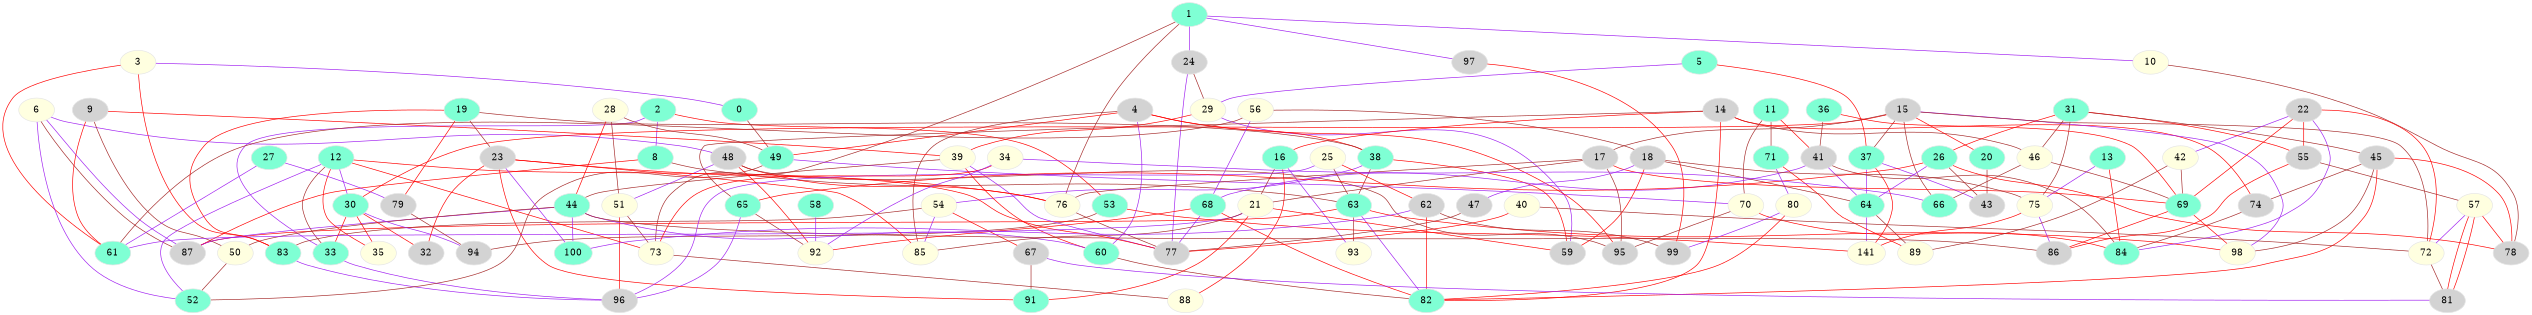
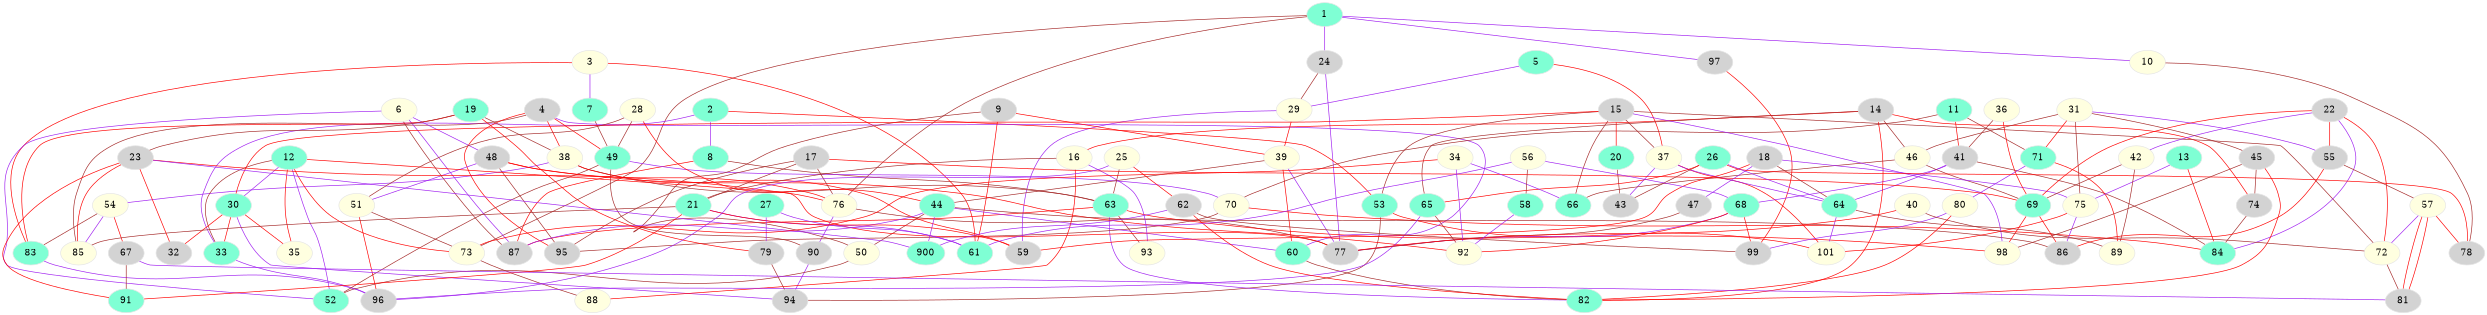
(740, 110) -> (590, 110)
(1824, 110) -> (2002, 110)
(2071, 110) -> (2075, 110)
(1419, 114) -> (1527, 180)
(2190, 126) -> (2205, 125)
(1708, 131) -> (1456, 129)
(2001, 132) -> (2054, 136)
(838, 133) -> (1265, 216)
(1280, 158) -> (1074, 158)
(1376, 158) -> (565, 158)
(1866, 158) -> (1664, 158)
(1799, 173) -> (1868, 169)
(2474, 175) -> none
(1256, 205) -> (693, 205)
(573, 253) -> (926, 253)
none -> (814, 253)
(1866, 253) -> (1826, 253)
(1314, 258) -> (1747, 229)
